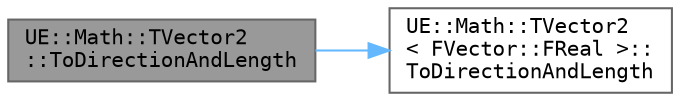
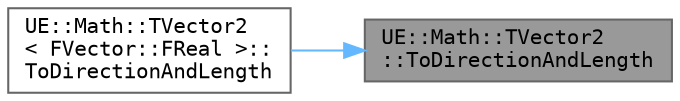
(342, 50) -> (317, 50)
